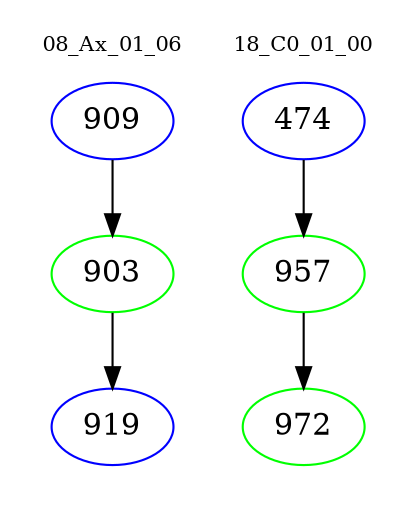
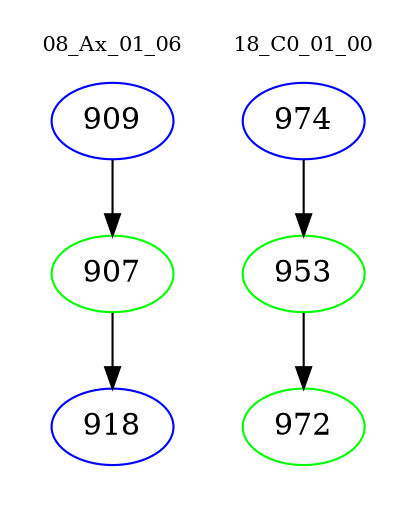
(304, 121) -> (304, 121)
(113, 274) -> (113, 274)
(304, 274) -> (304, 274)
(113, 427) -> (113, 427)
